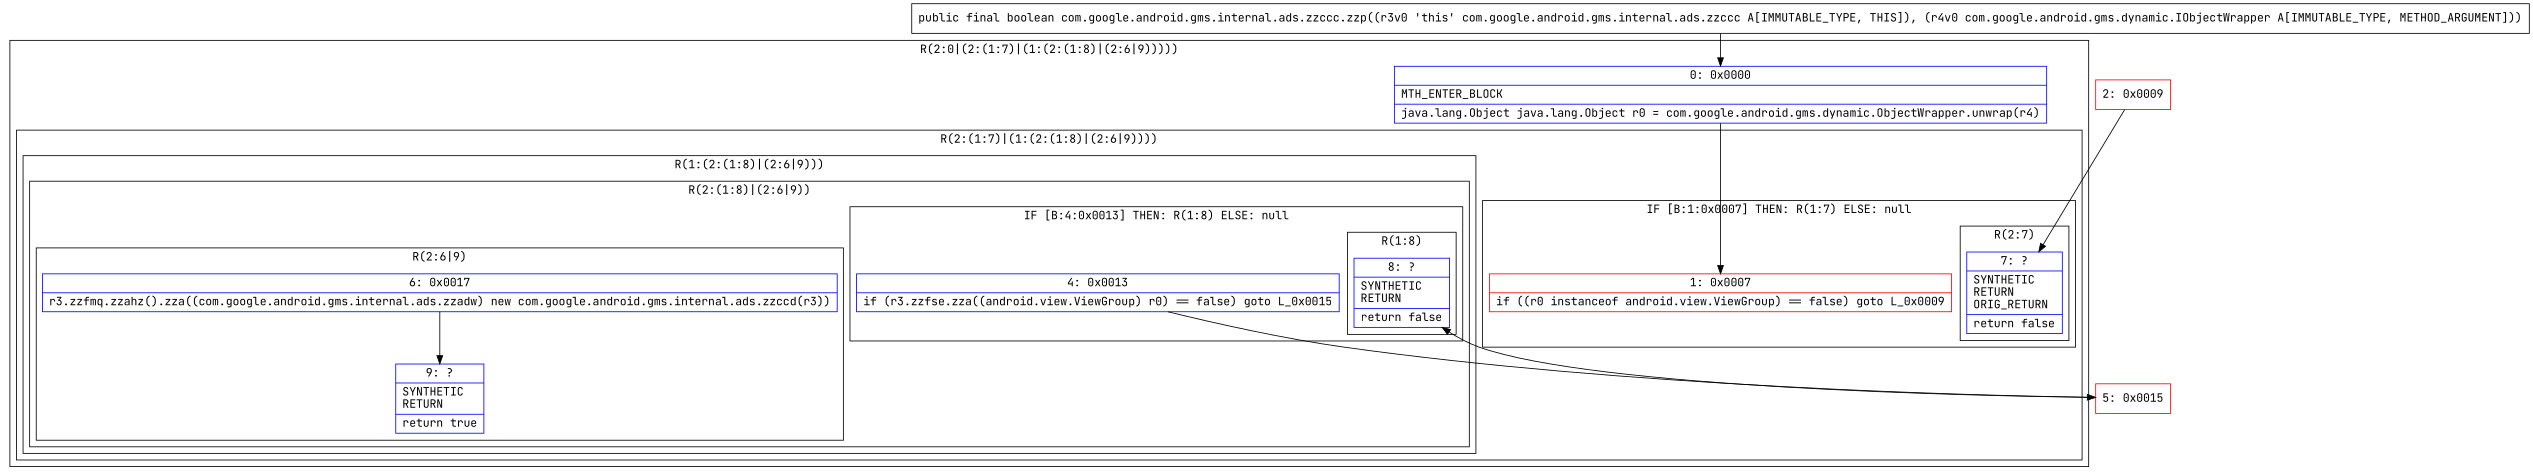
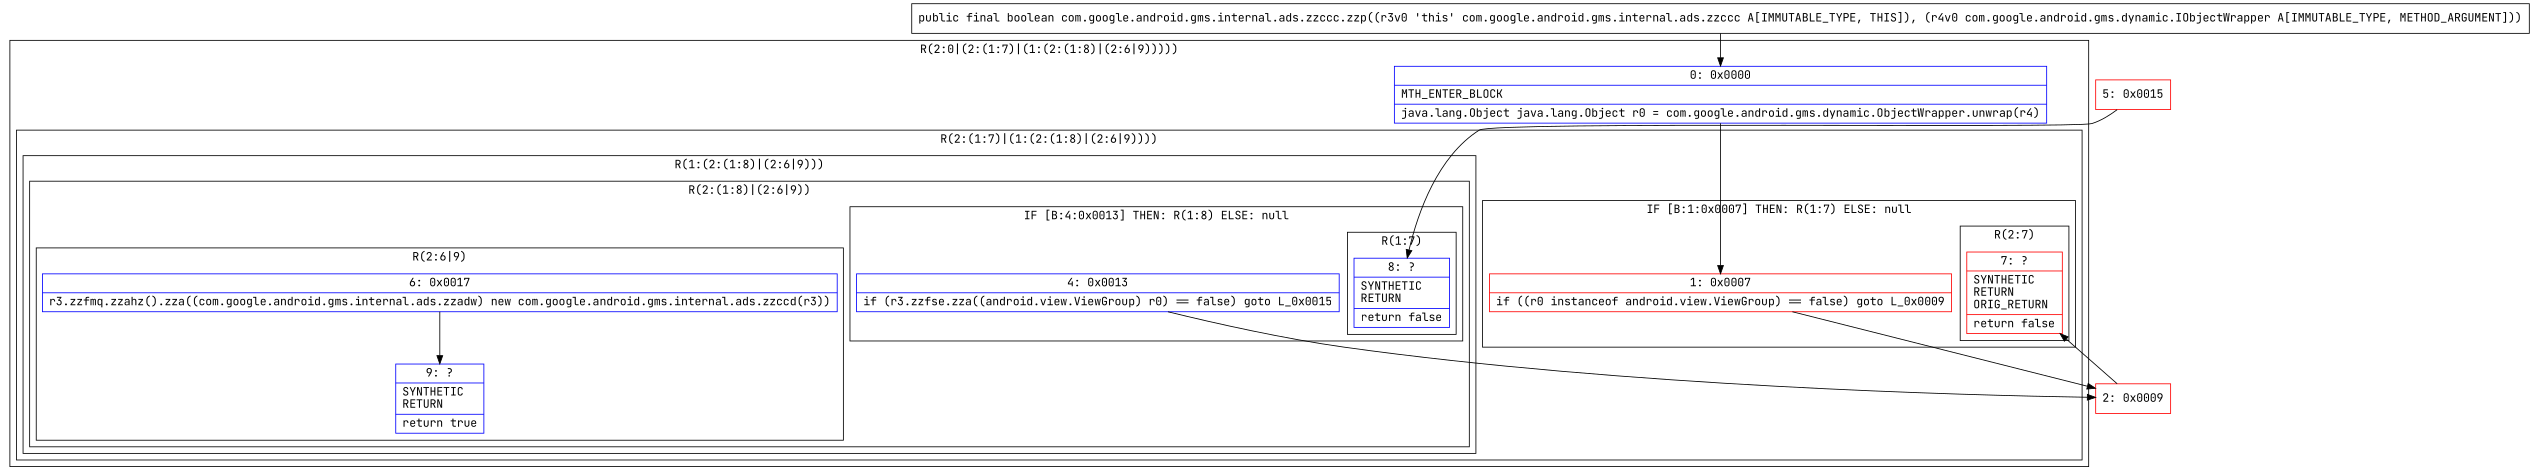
(1402, 242) -> (1402, 242)
(2015, 293) -> (2015, 293)
none -> (1955, 353)
(1556, 371) -> (1625, 376)
